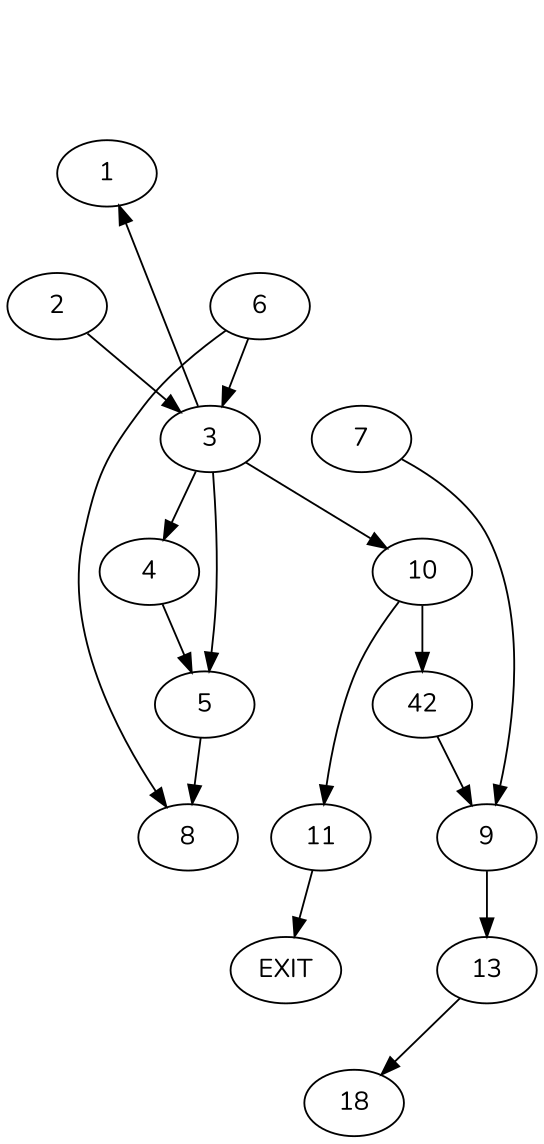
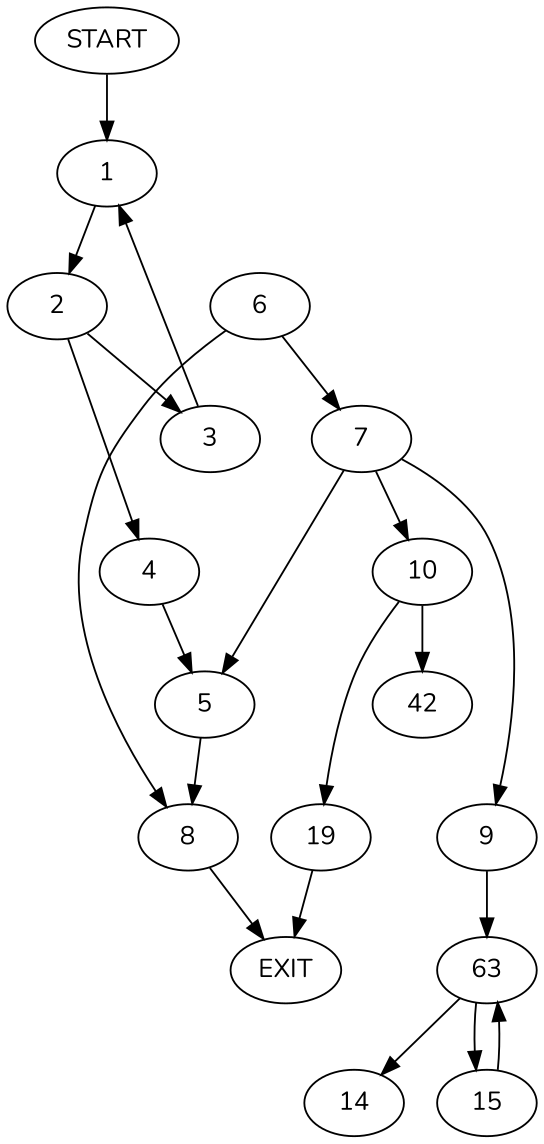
none -> (107, 41)
none -> (86, 231)
(239, 364) -> (305, 365)
(184, 497) -> (100, 430)
(308, 500) -> (388, 497)
(217, 563) -> (288, 564)
(450, 762) -> none
(321, 837) -> (321, 837)
none -> (231, 896)
(487, 970) -> (487, 970)
(354, 1103) -> (354, 1103)
none -> (487, 1103)
